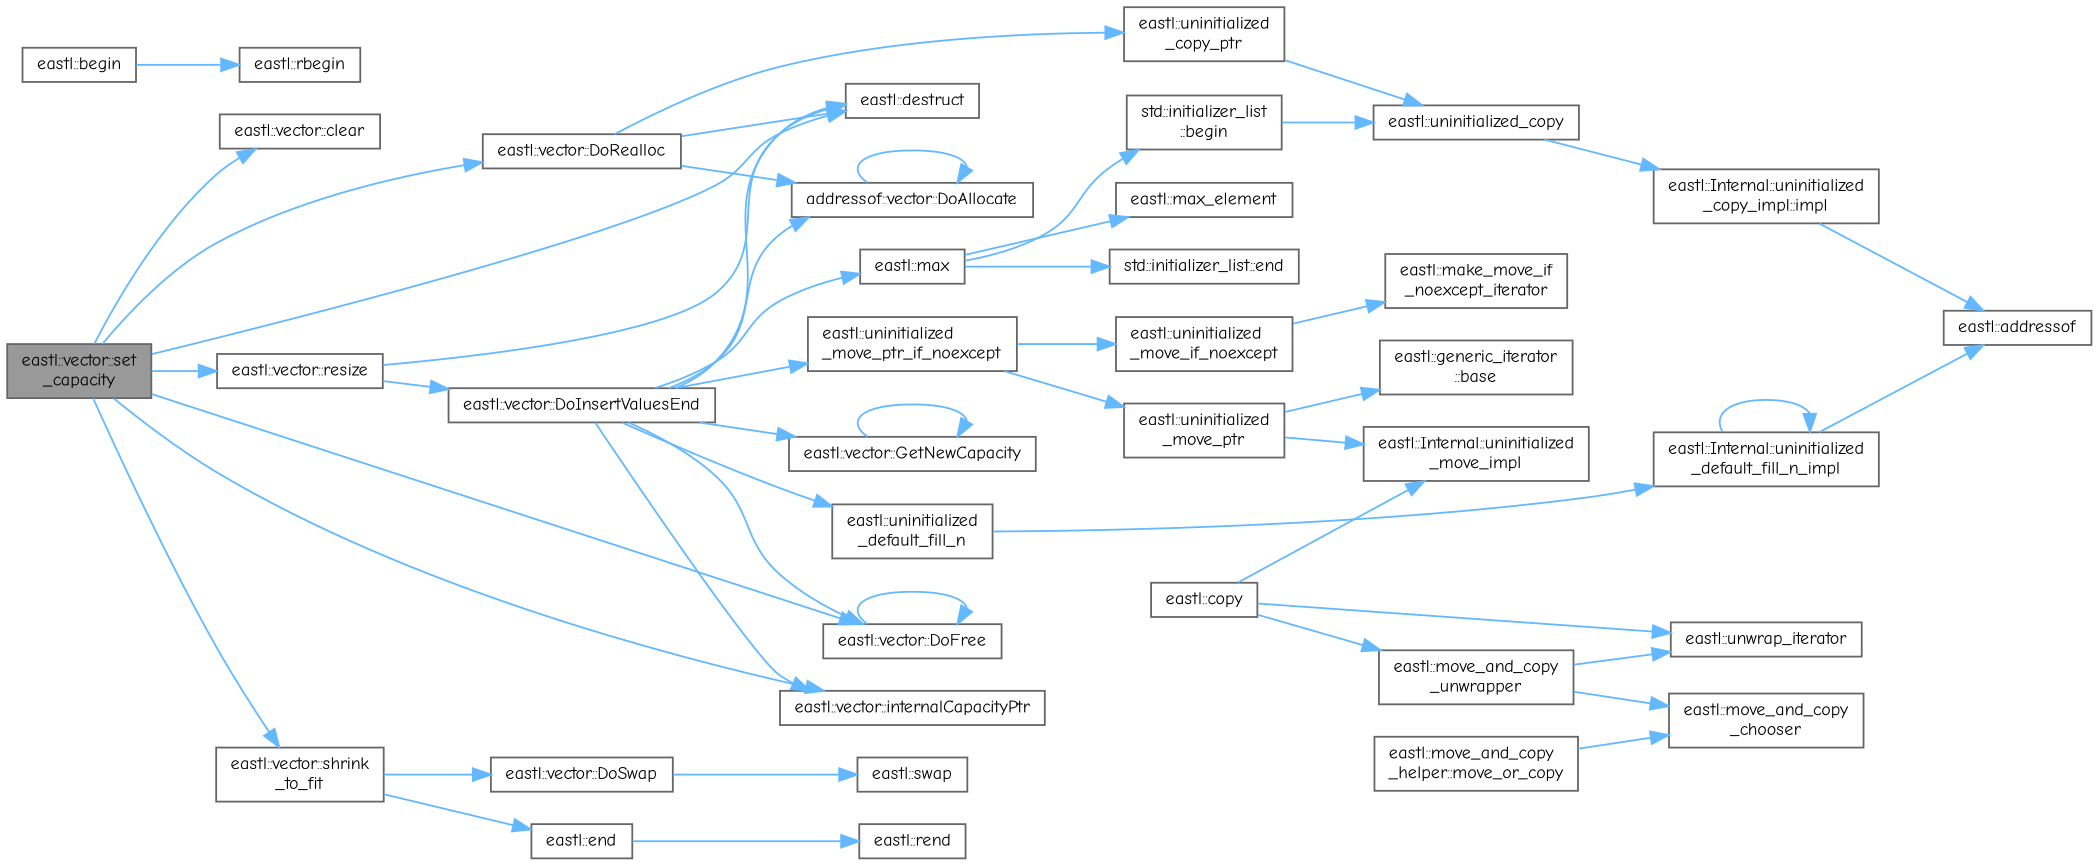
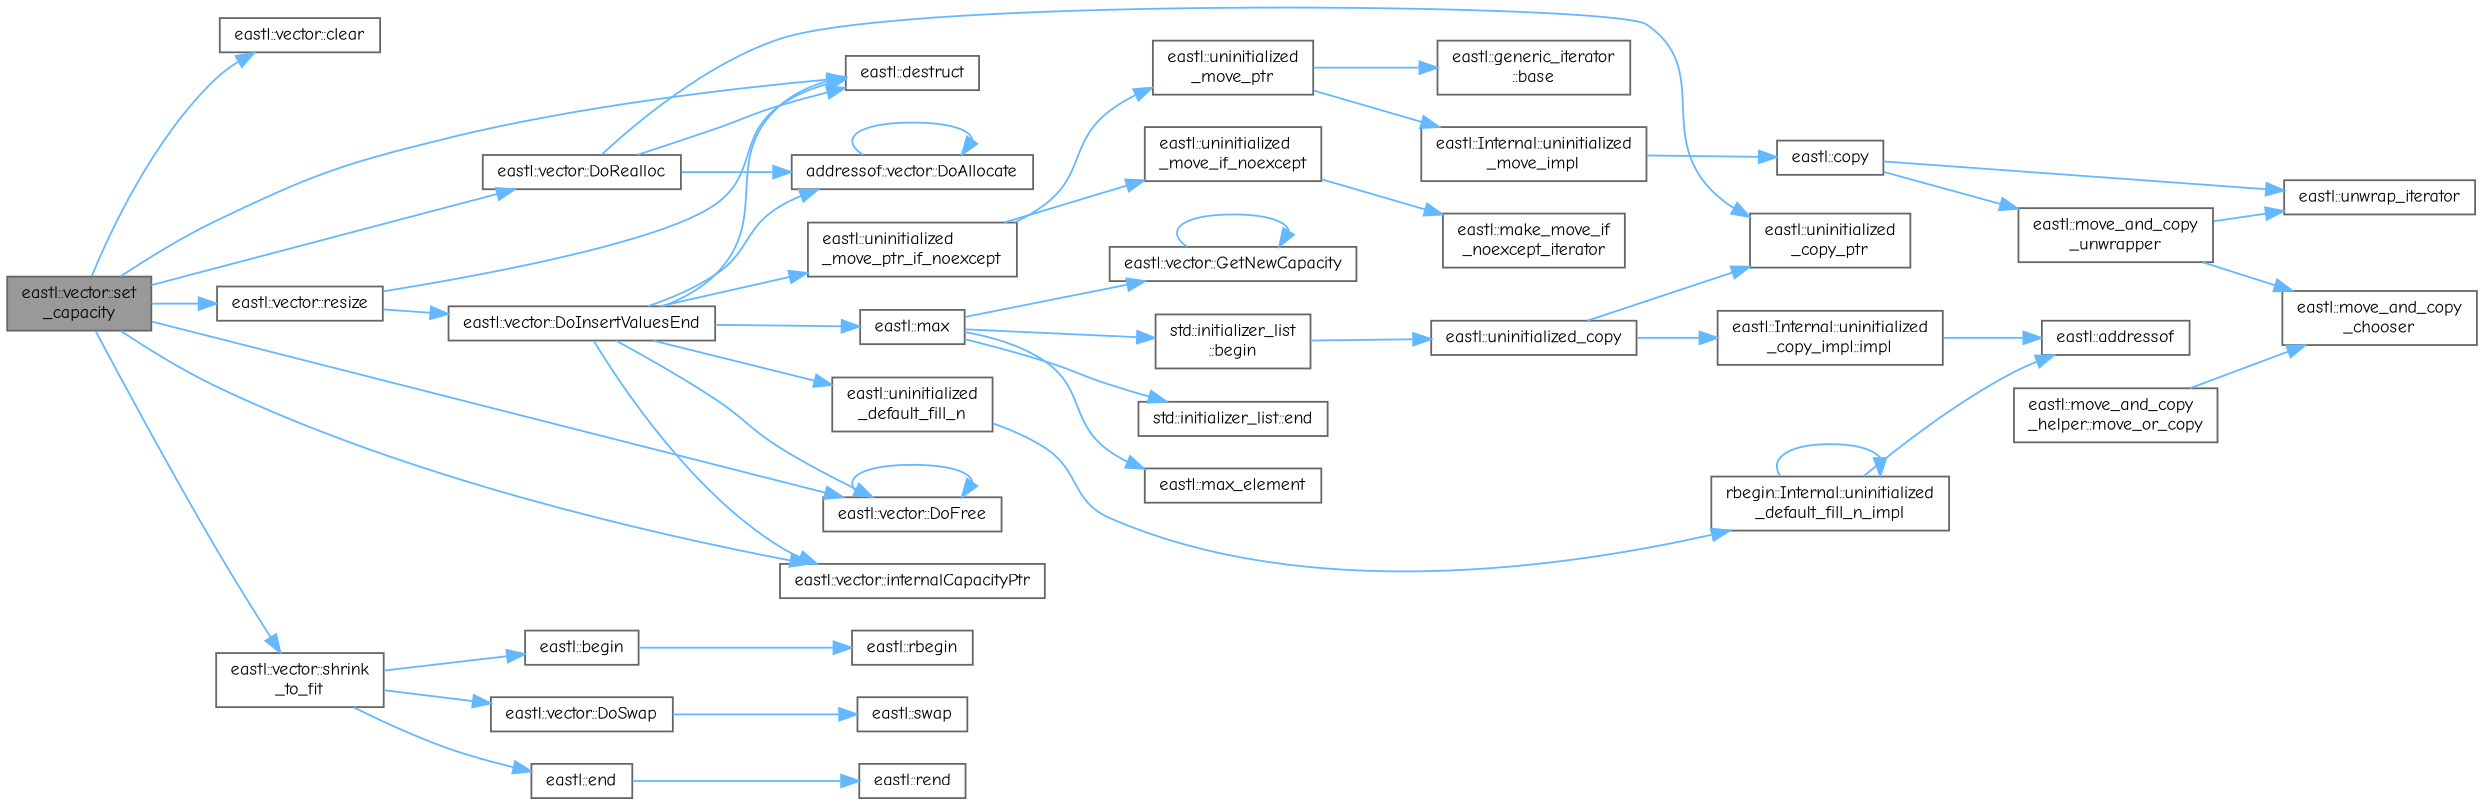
(1345, 80) -> (1660, 297)
(738, 428) -> (1046, 301)
(1766, 459) -> (1830, 504)
(1323, 536) -> (1703, 156)
none -> (445, 663)
